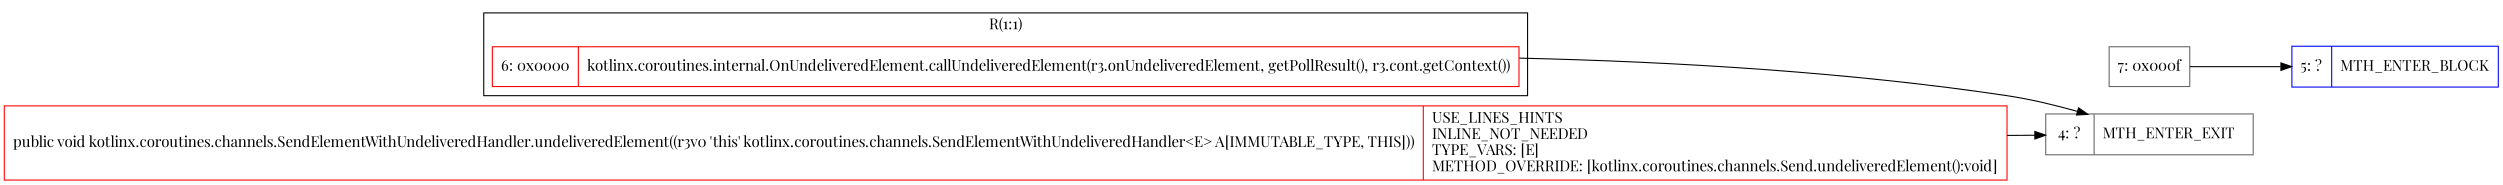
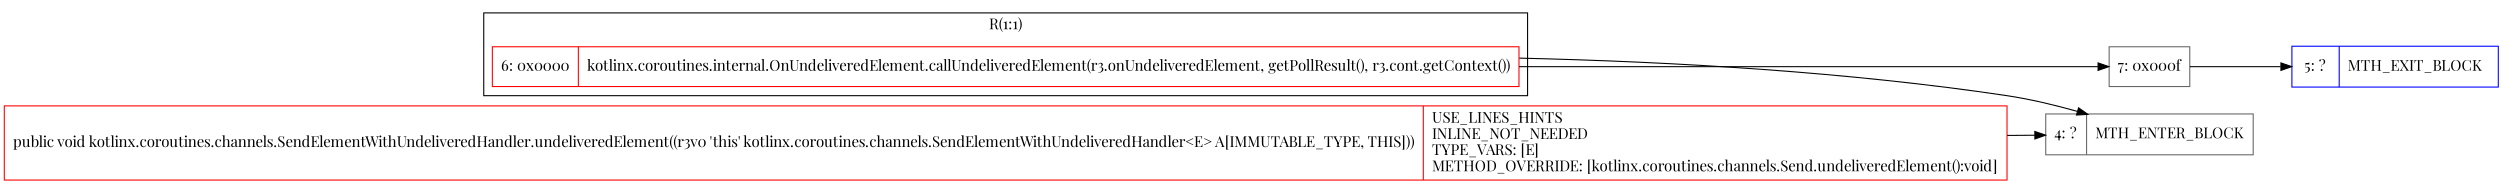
(2415, 66) -> (2415, 66)
none -> (1823, 67)
(2169, 134) -> (2170, 134)
